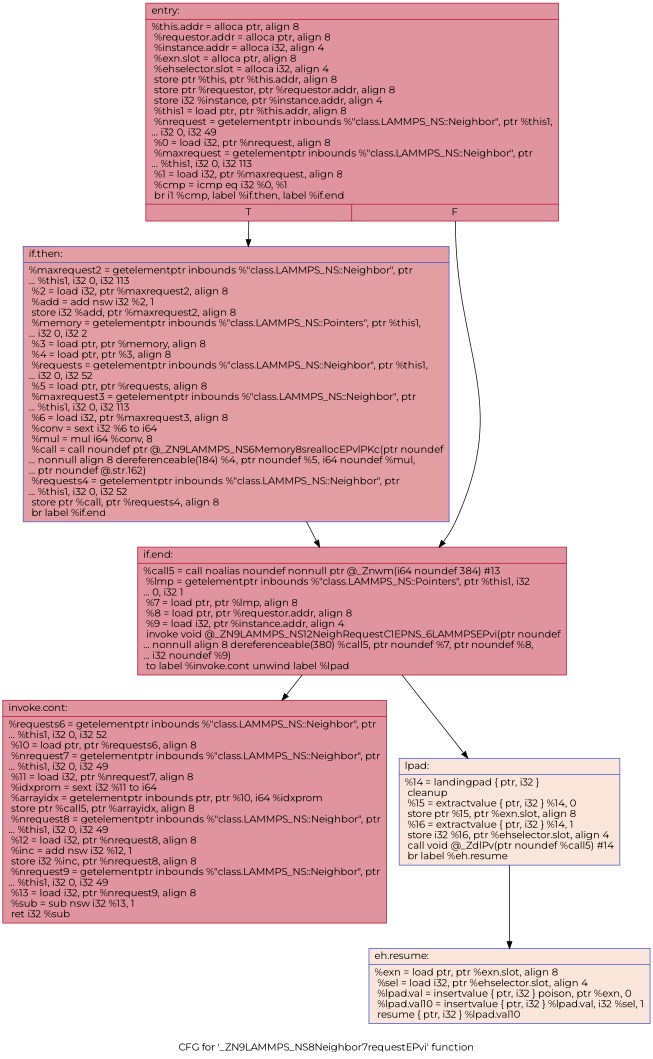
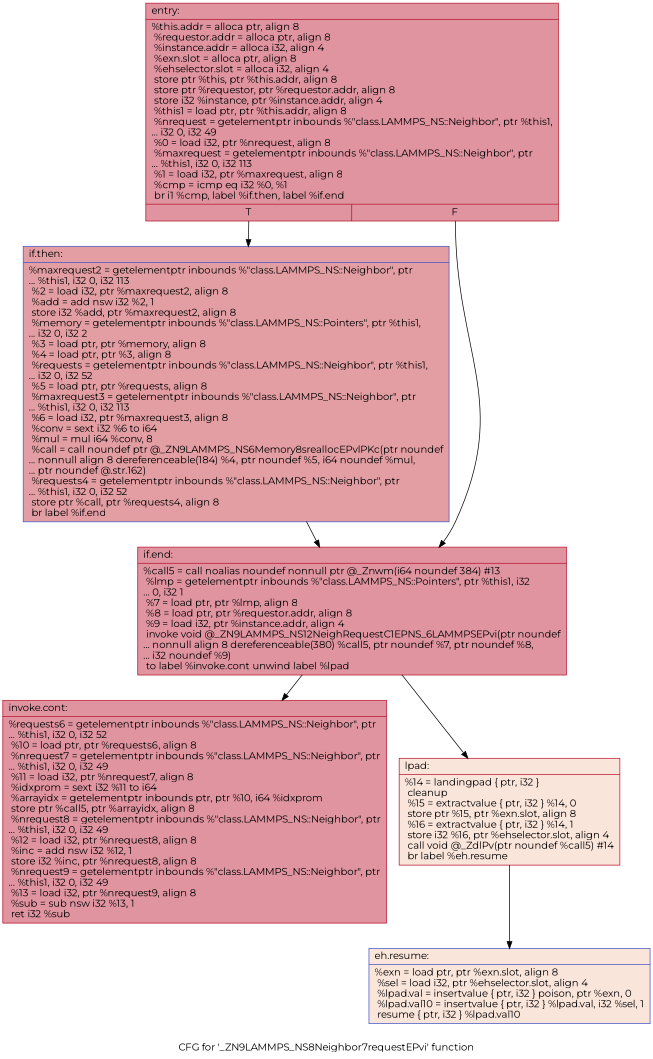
(510, 812) -> (510, 812)
